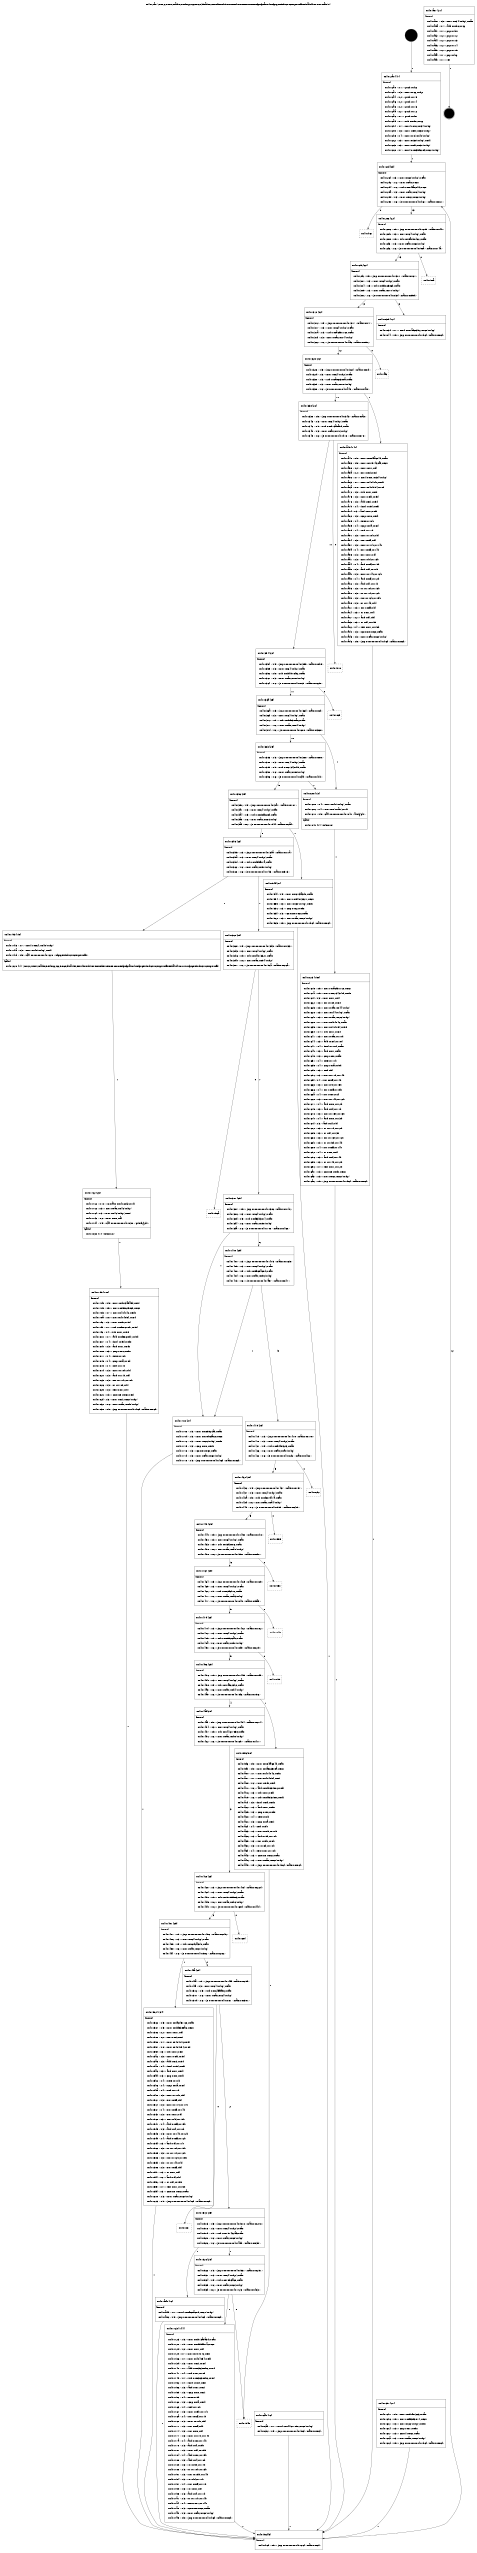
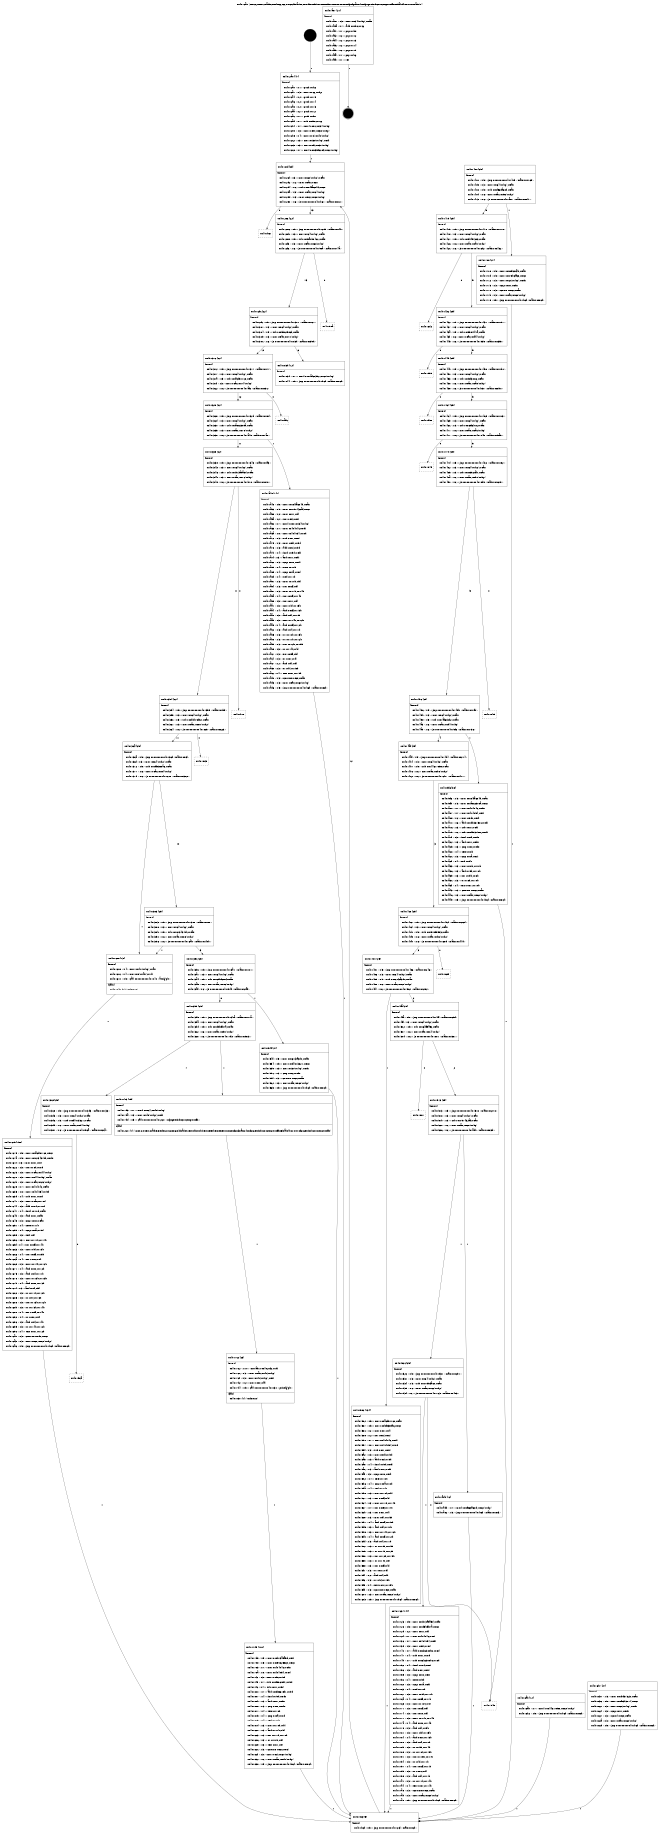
(259, 1213) -> none
